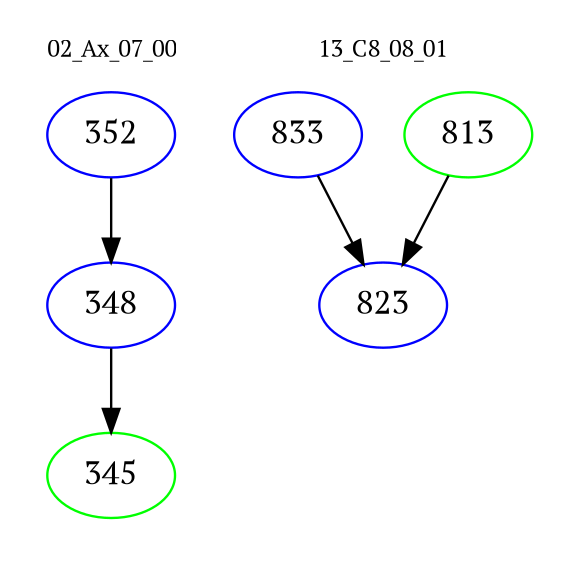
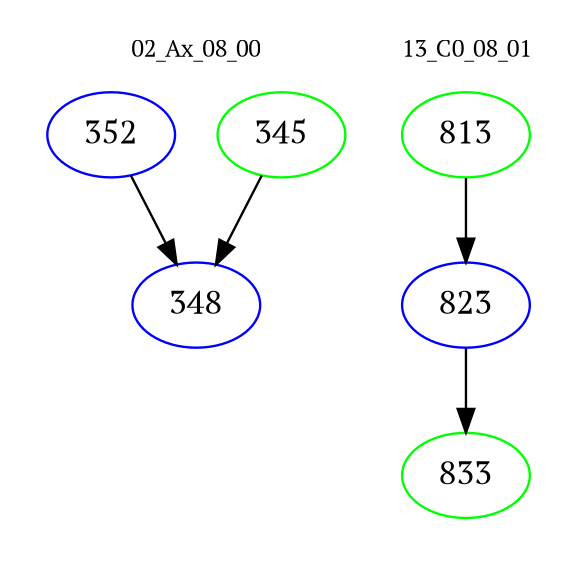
(112, 51) -> (196, 51)
(383, 51) -> (467, 51)
(298, 135) -> (466, 475)
(335, 209) -> (466, 379)
(111, 379) -> (244, 209)
